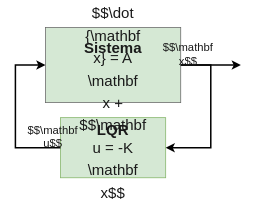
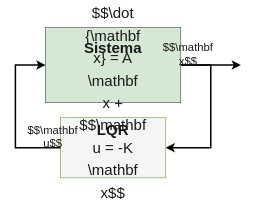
(113, 147) -> (113, 147)
